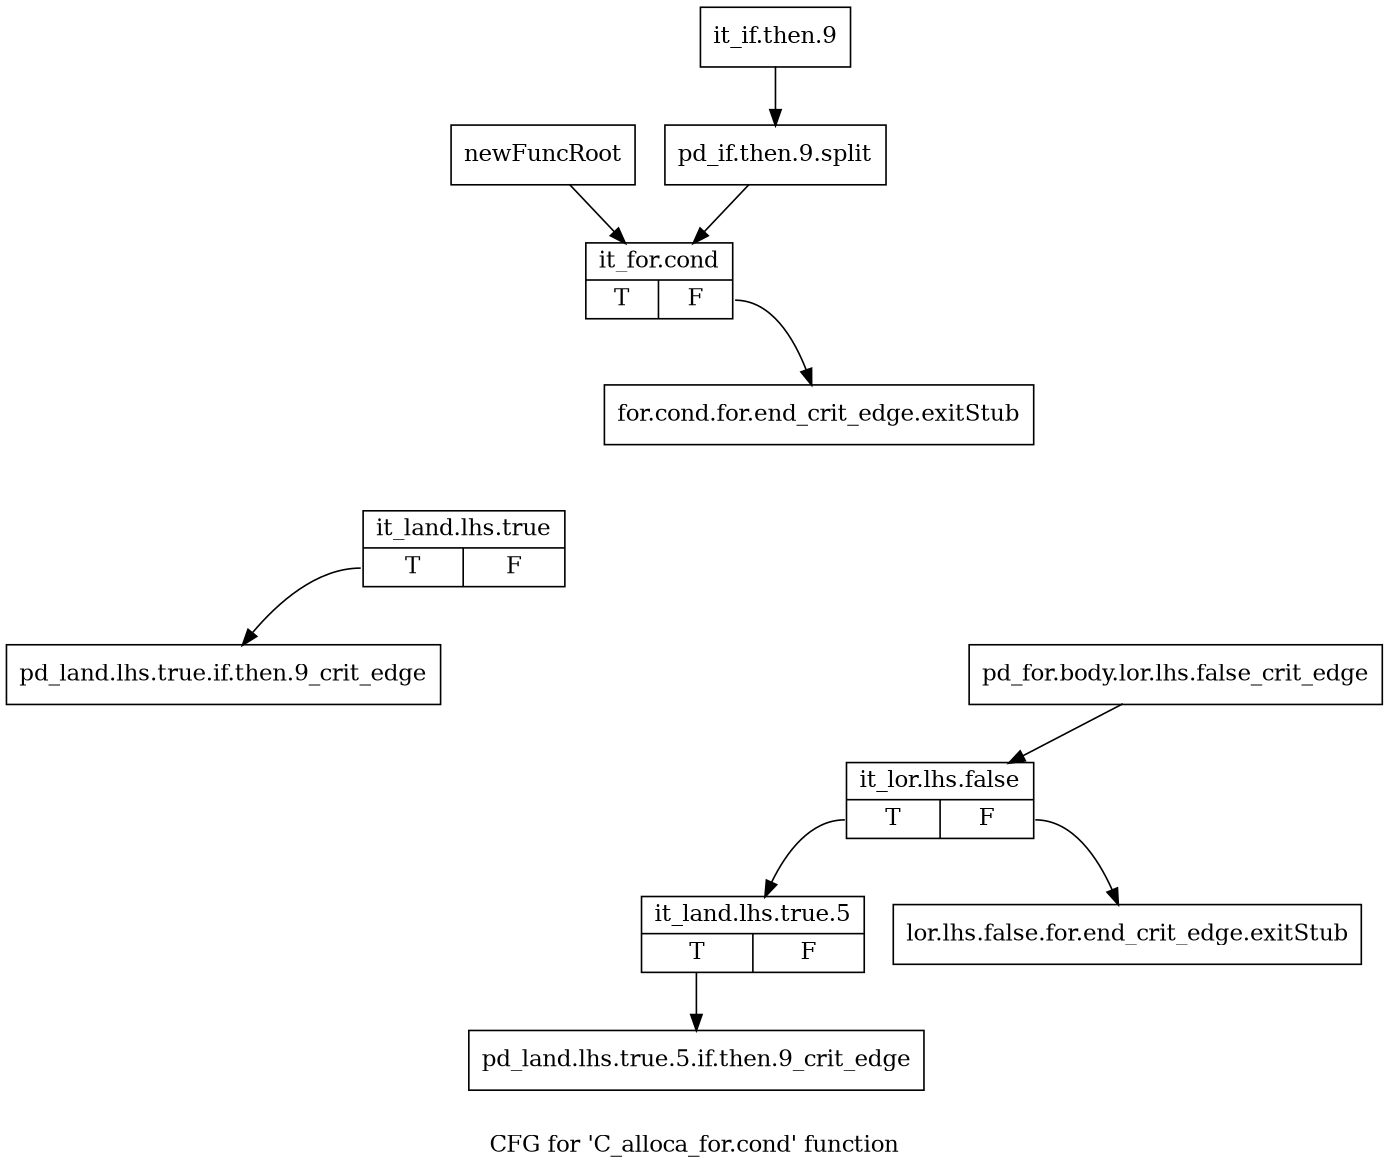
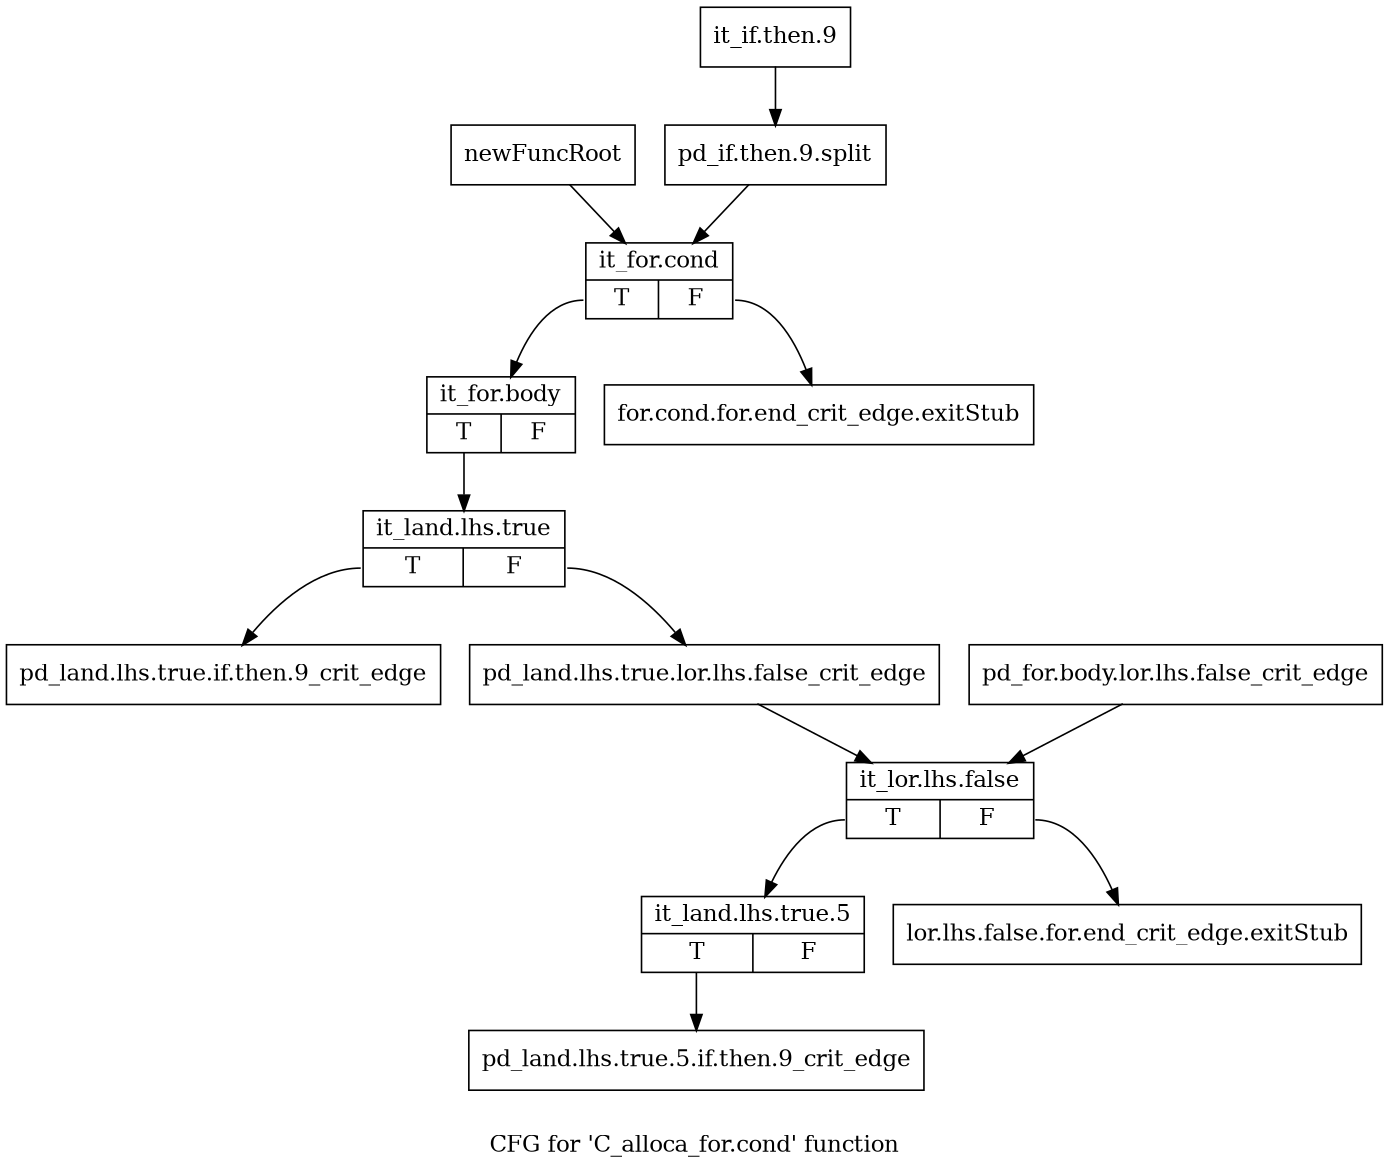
none -> (501, 415)
none -> (704, 675)
